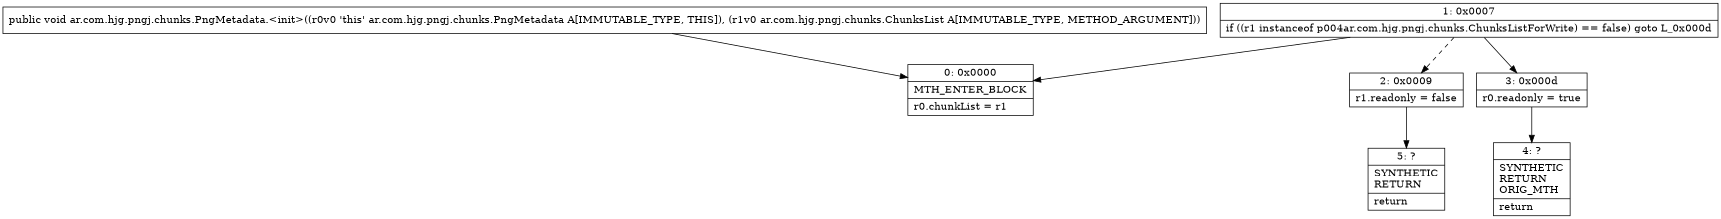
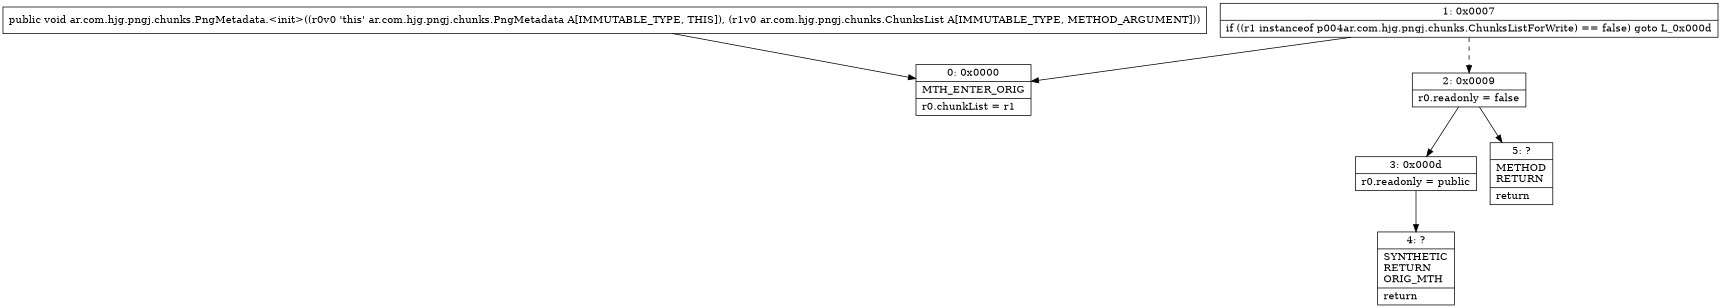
(1498, 52) -> (1445, 129)
(971, 90) -> (974, 90)
(1406, 98) -> (1469, 98)
(1532, 98) -> (1416, 182)
(1406, 173) -> (1521, 168)
